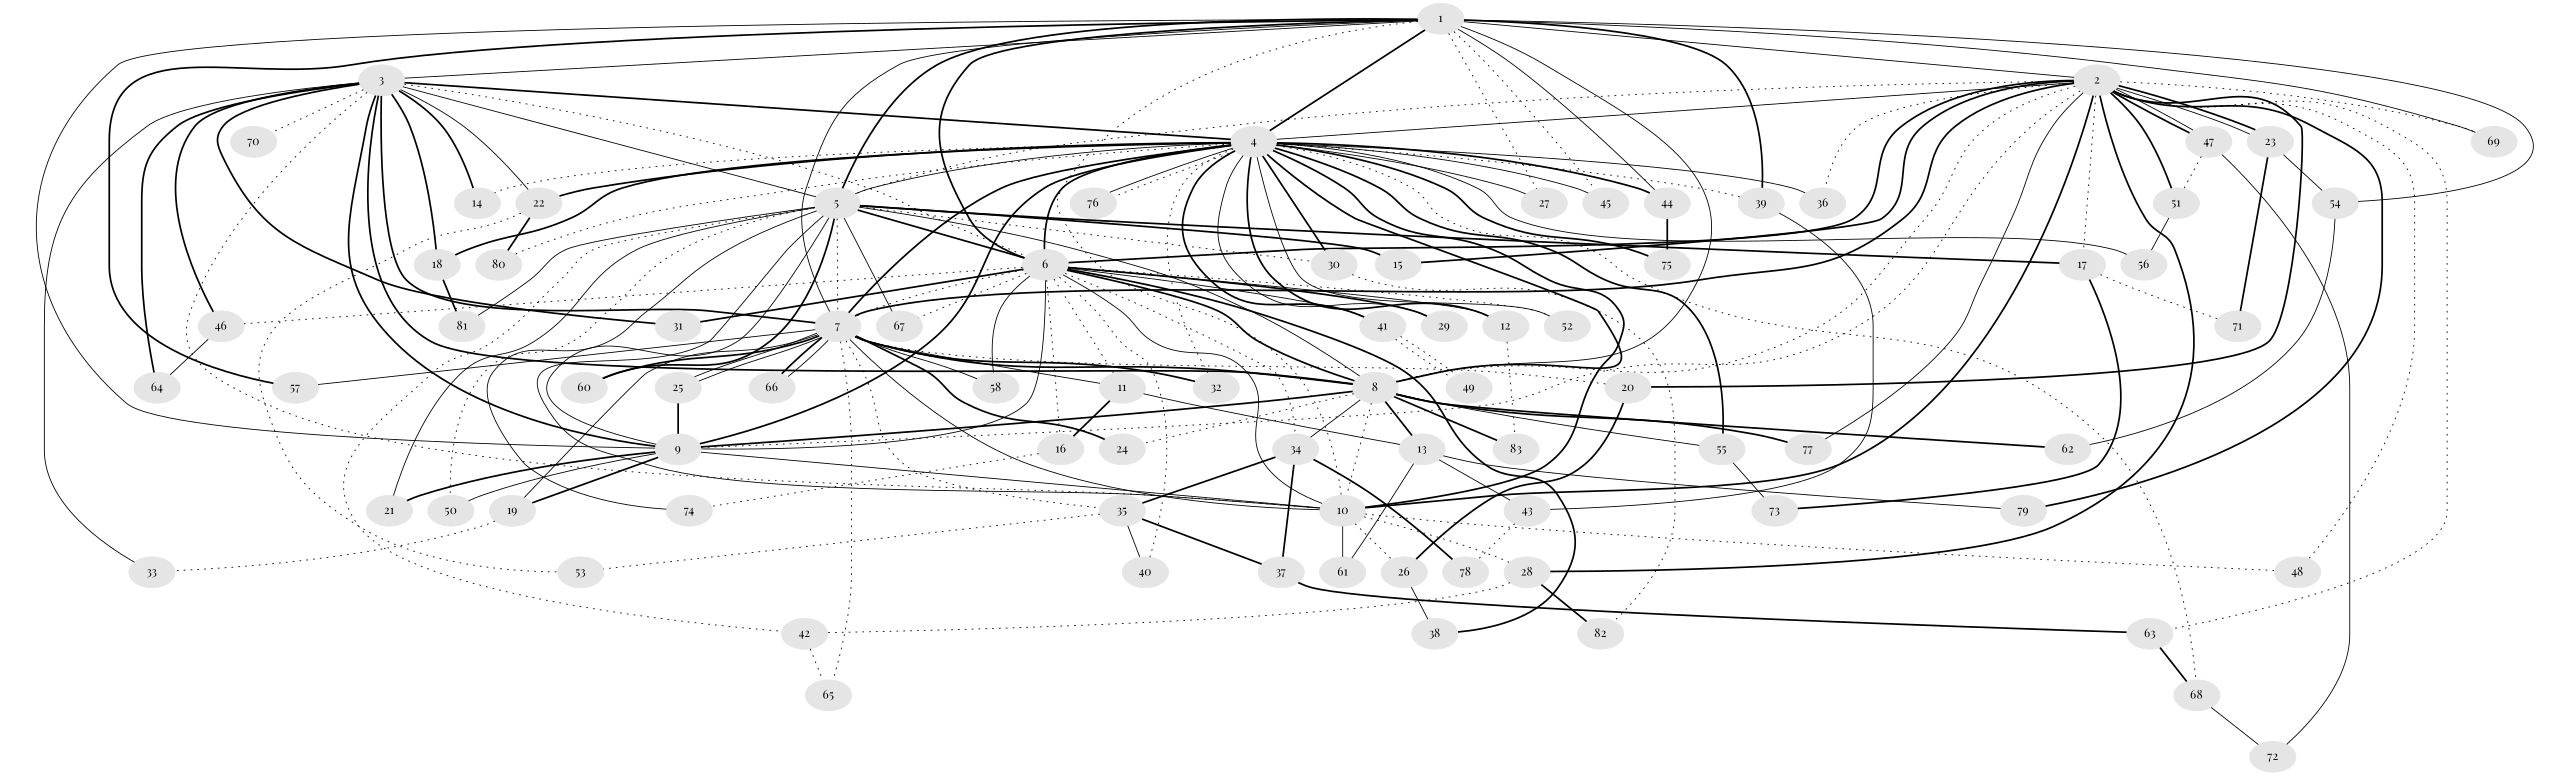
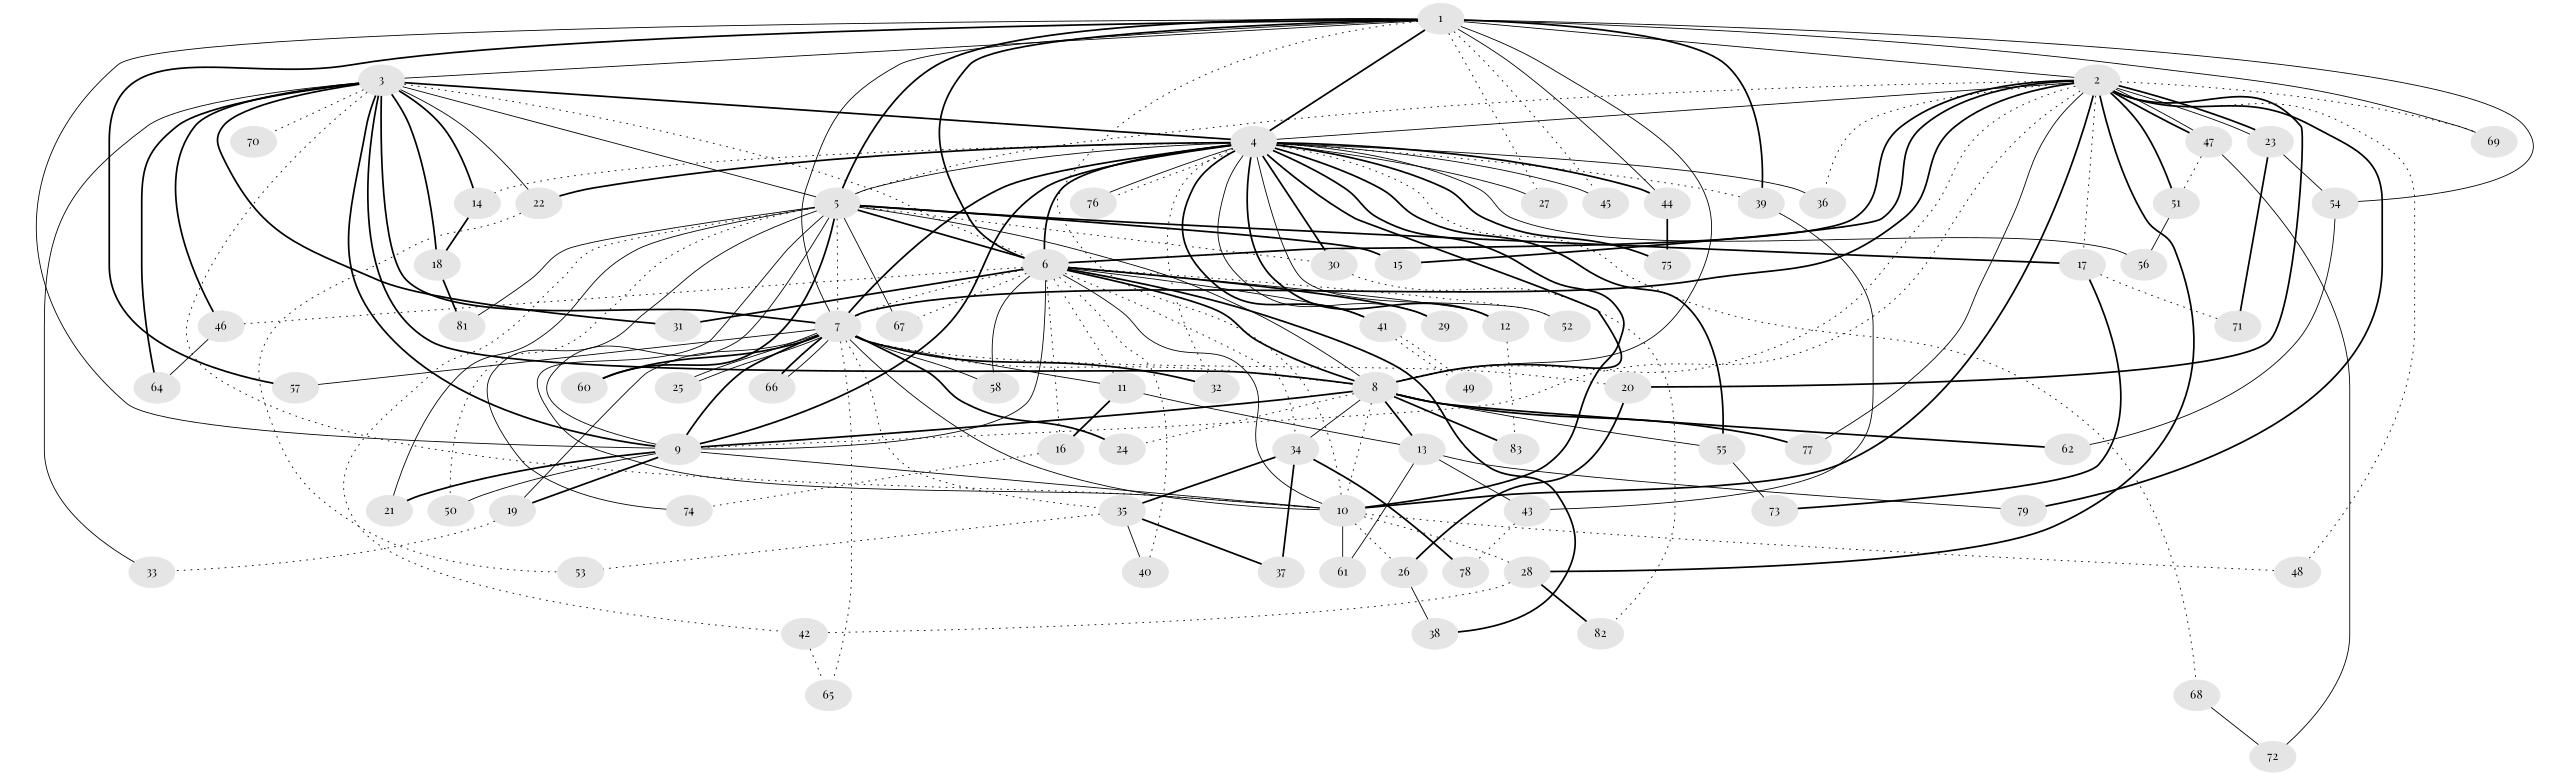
(835, 159) -> (455, 237)
(499, 265) -> none
(1103, 367) -> (1103, 367)
(678, 419) -> (736, 377)
(2150, 634) -> none
